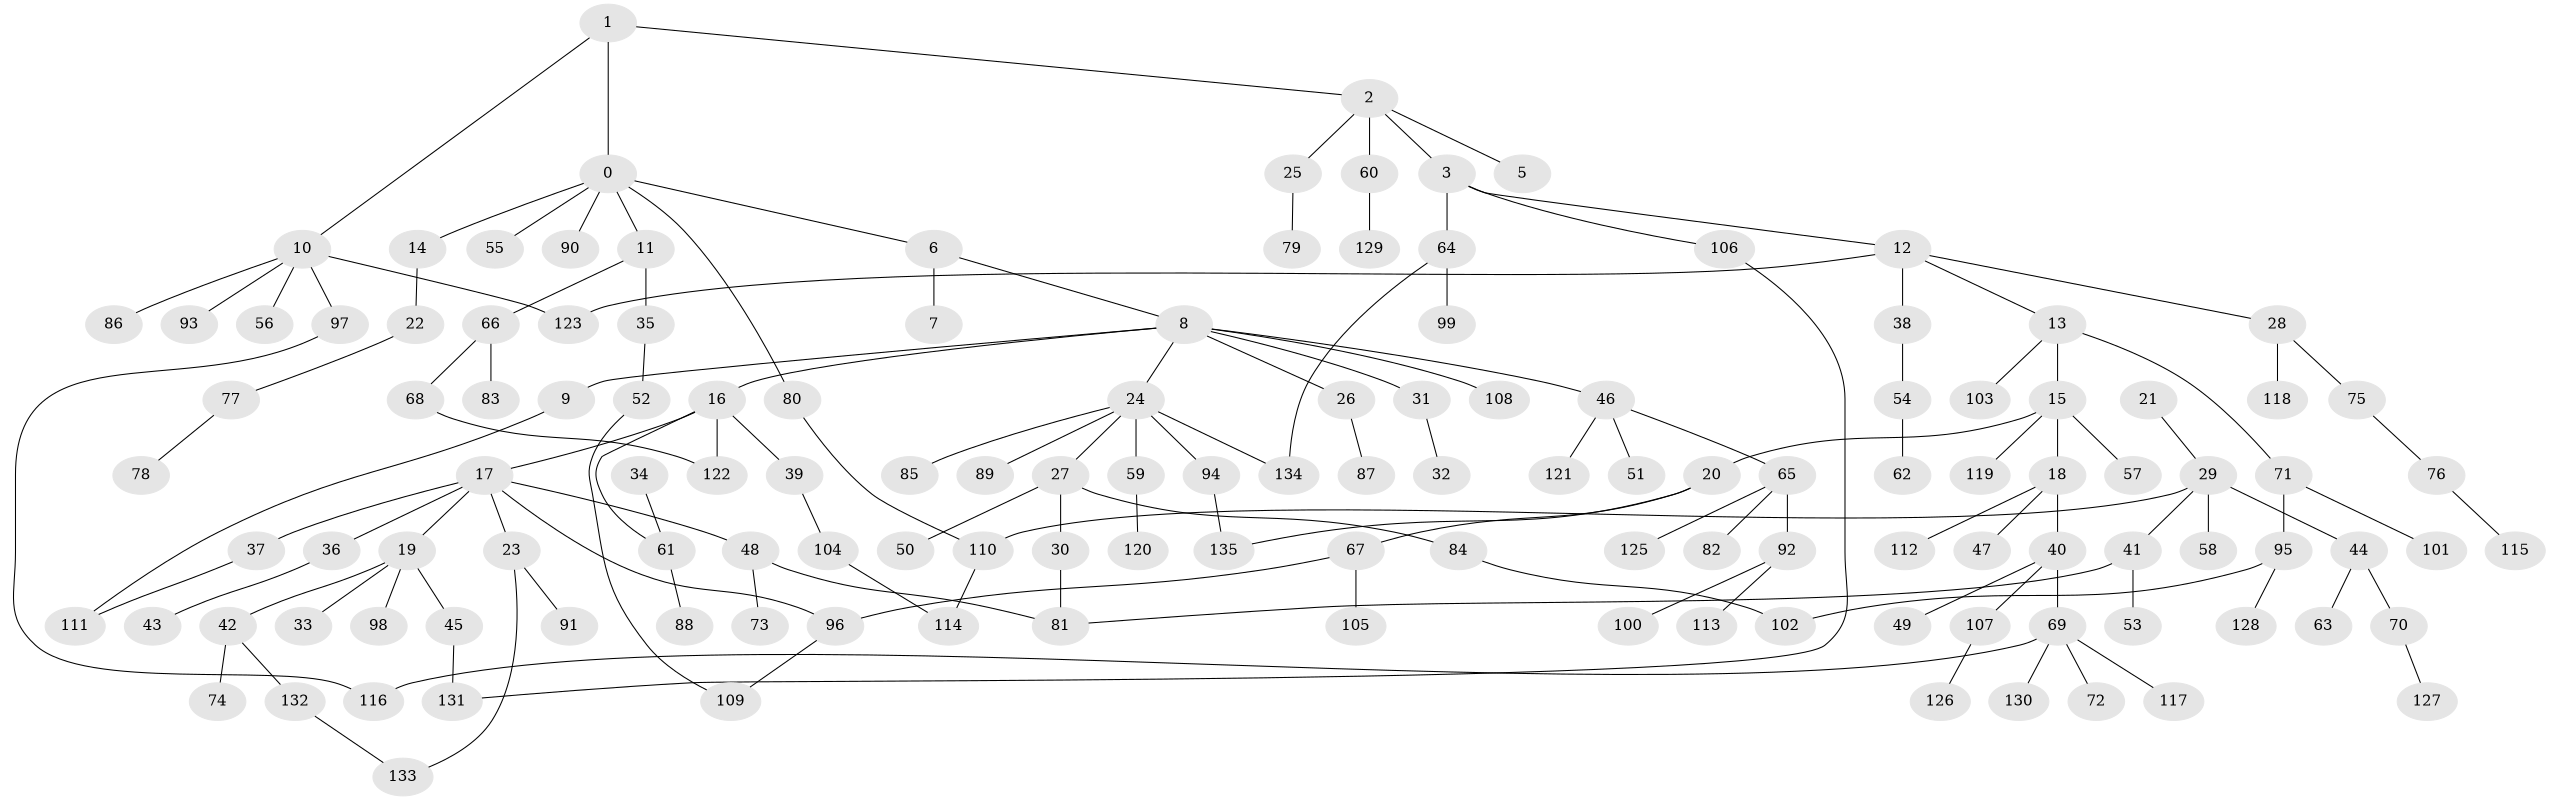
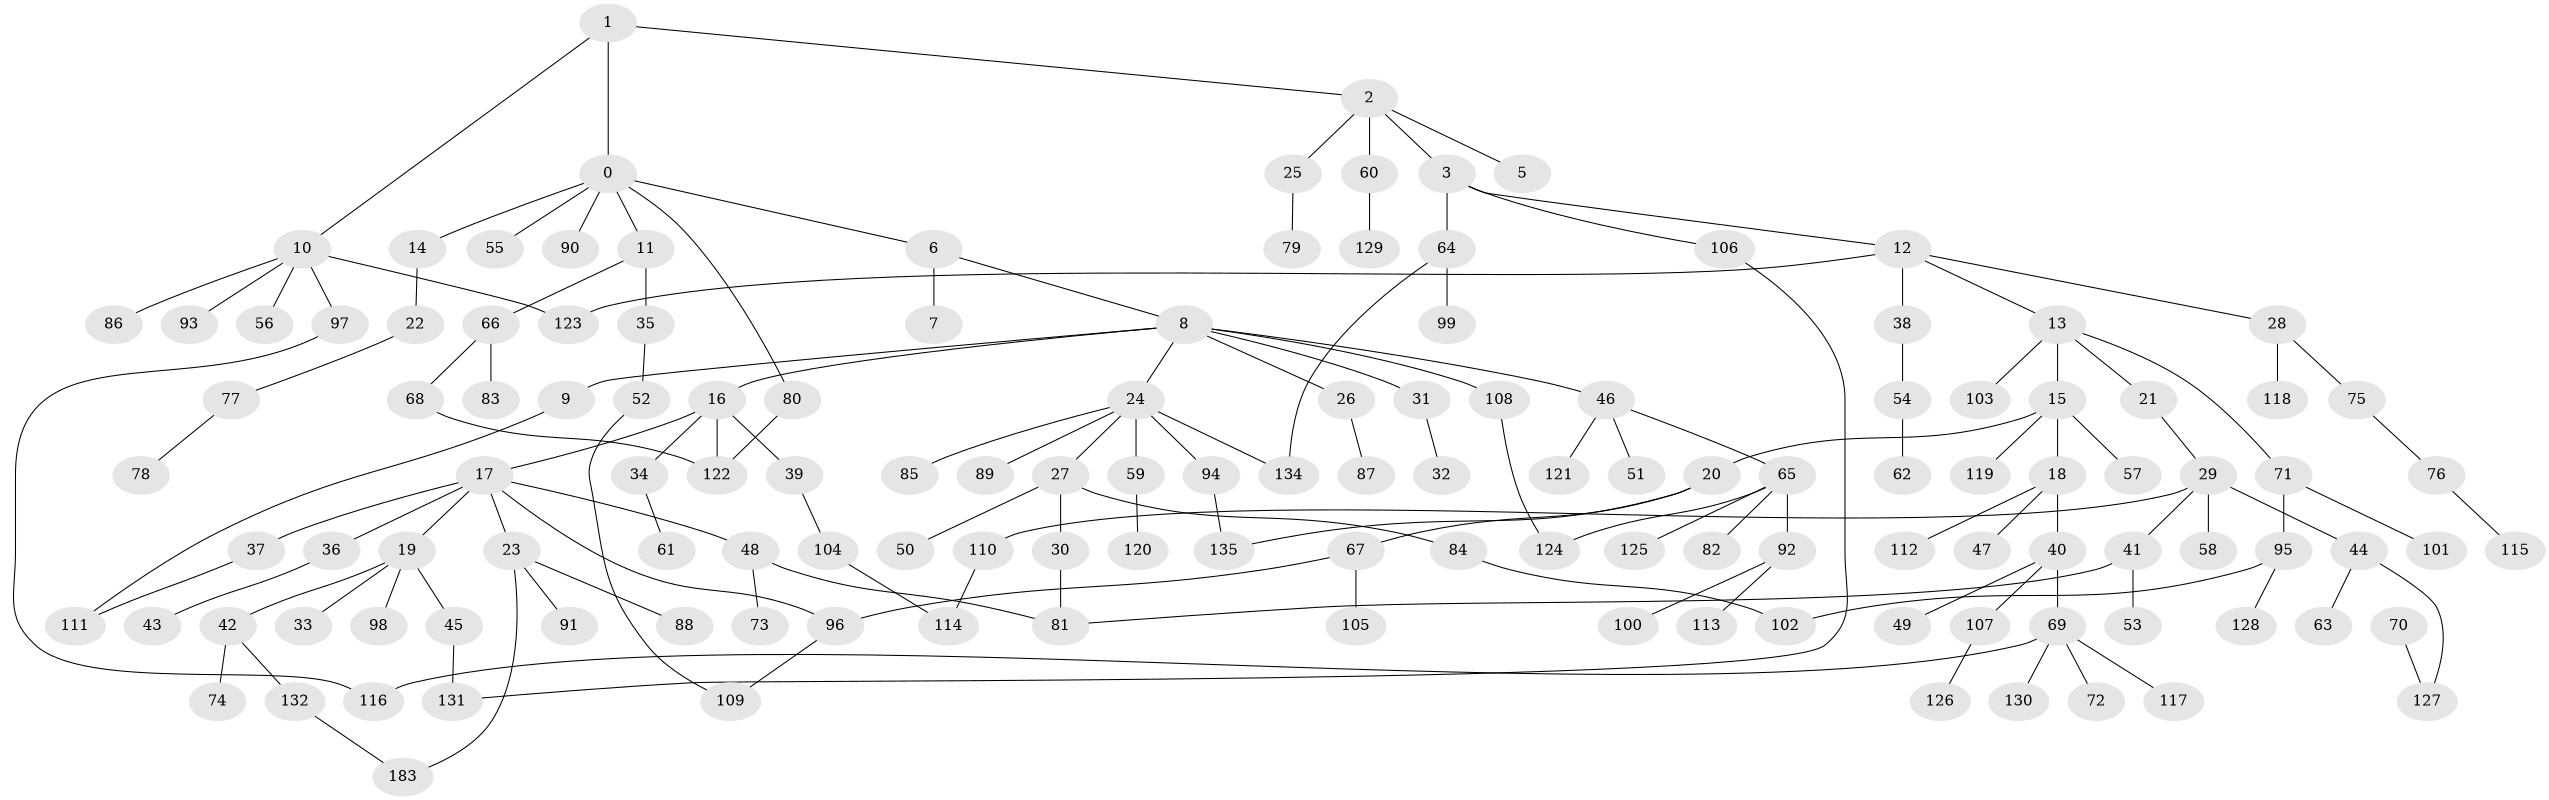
none -> (2103, 362)
(602, 456) -> (678, 438)
(870, 493) -> (751, 442)
none -> (1550, 551)
(2379, 589) -> (2438, 610)
(677, 592) -> (598, 589)
(403, 777) -> (403, 777)
